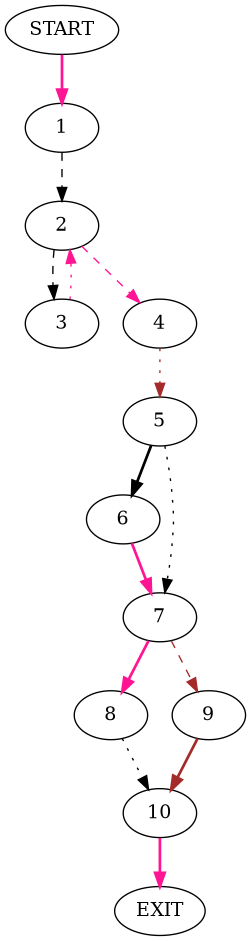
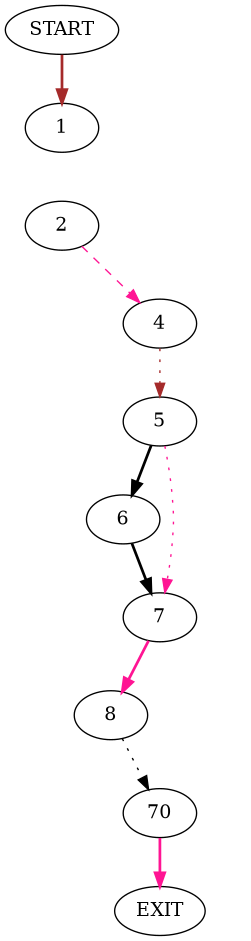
(62, 72) -> (62, 72)
(62, 170) -> none
(62, 324) -> none
(173, 513) -> (173, 513)
(139, 562) -> (139, 562)
(209, 715) -> none
(160, 813) -> (160, 813)
